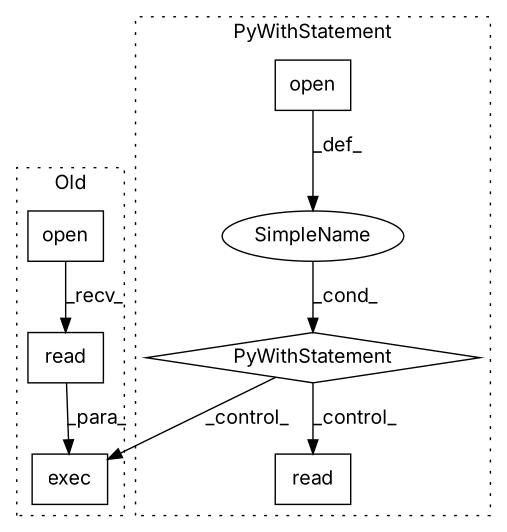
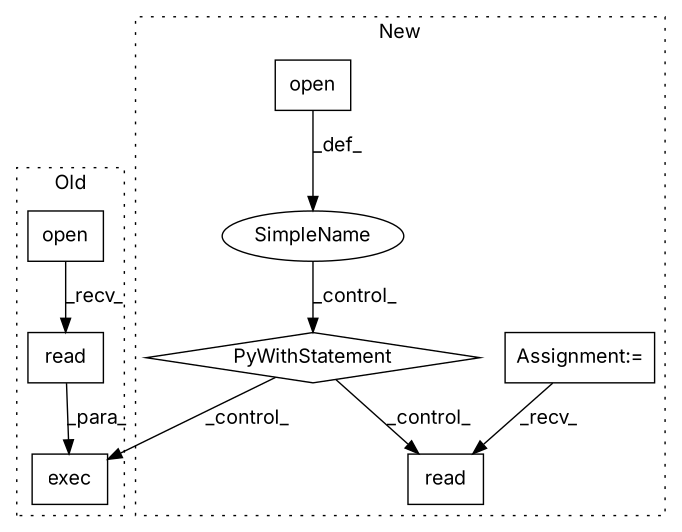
(313, 33) -> (400, 33)
(346, 297) -> (356, 297)
none -> (580, 358)
